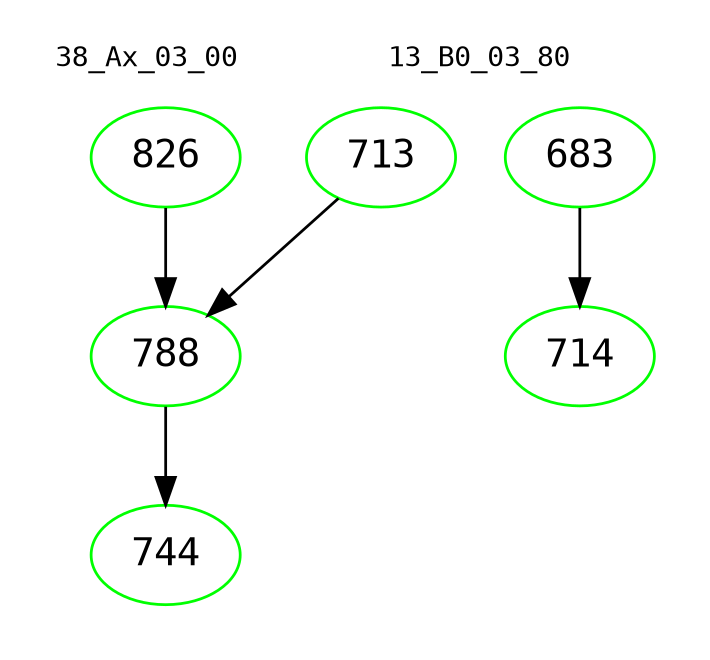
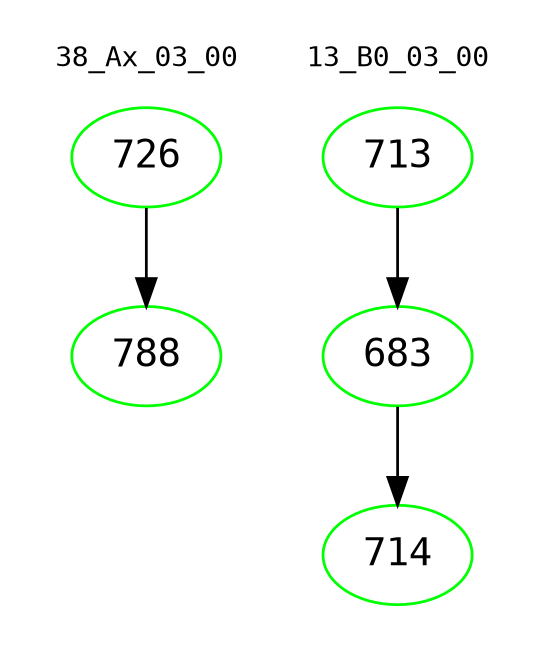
(480, 59) -> (399, 59)
(166, 157) -> (146, 157)
(303, 230) -> (398, 243)
(166, 555) -> none
